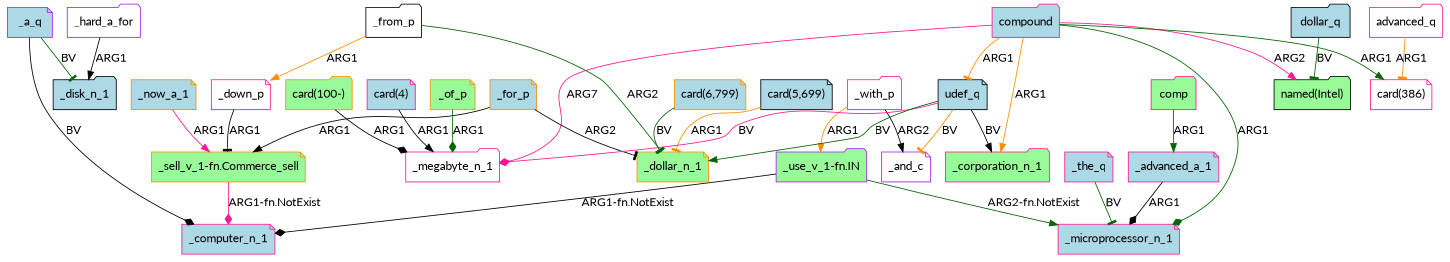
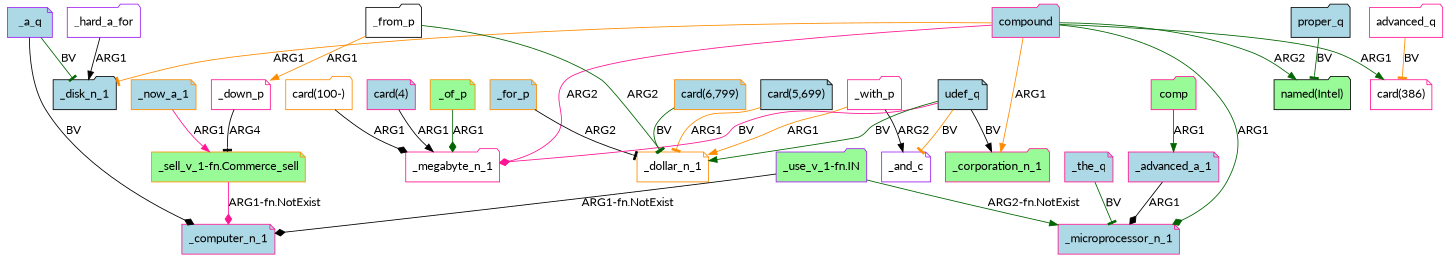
(1321, 22) -> (1321, 22)
(1208, 39) -> (1208, 39)
(981, 54) -> (554, 31)
(1412, 59) -> (1412, 59)
(319, 95) -> (319, 95)
(582, 95) -> (582, 95)
(373, 117) -> none
(829, 122) -> (781, 127)
(245, 131) -> (245, 131)
(673, 167) -> (673, 167)
